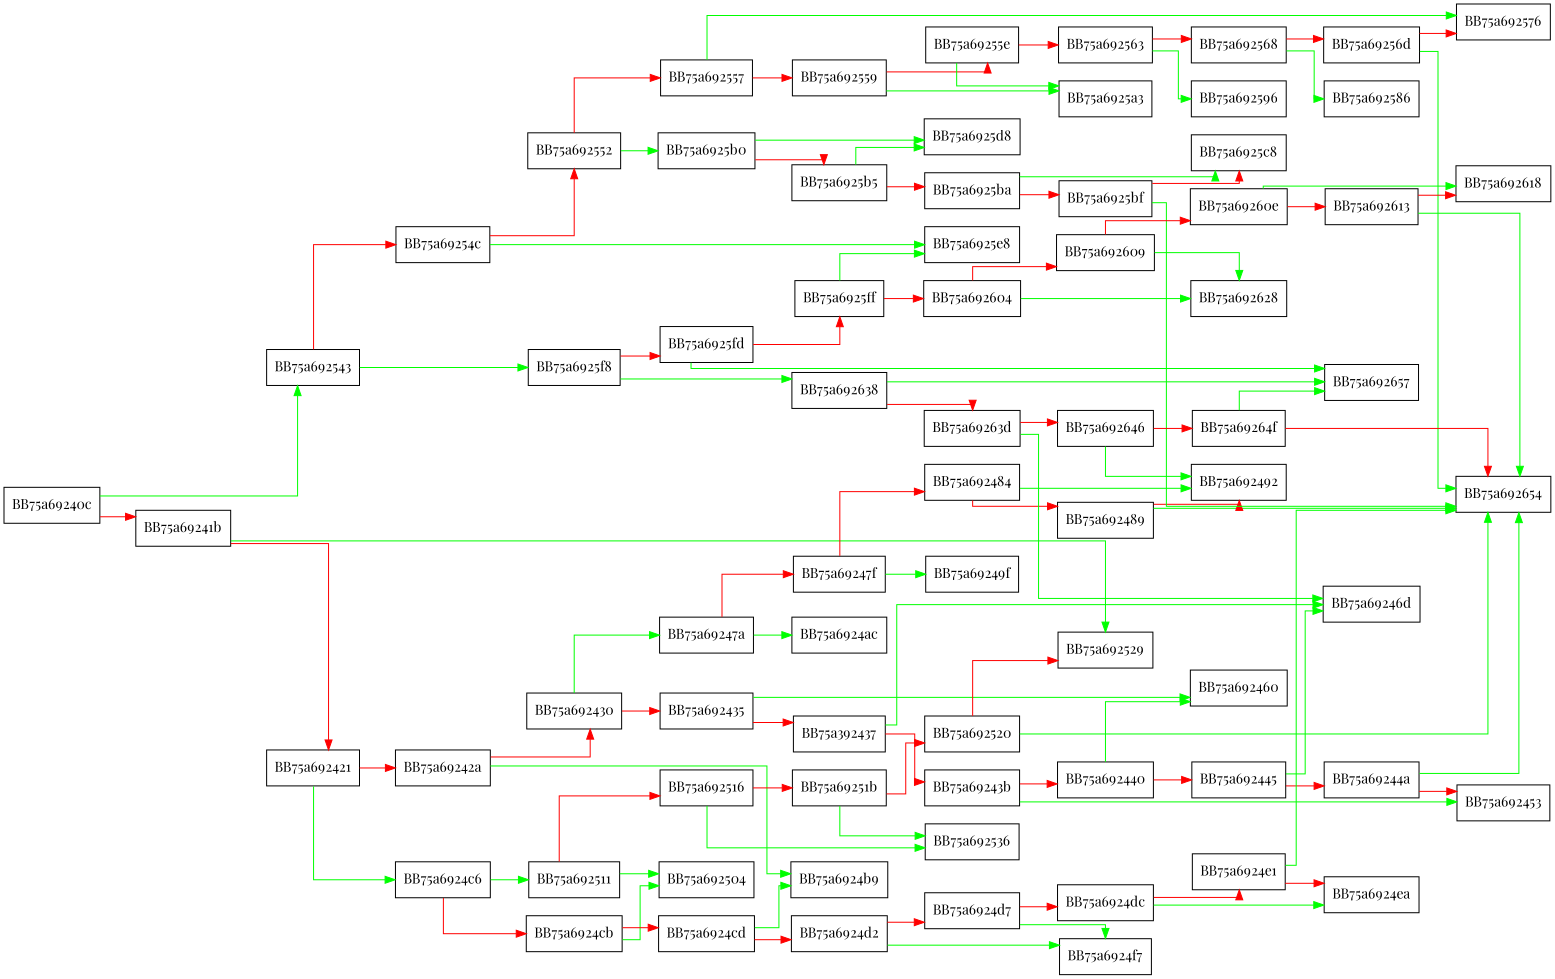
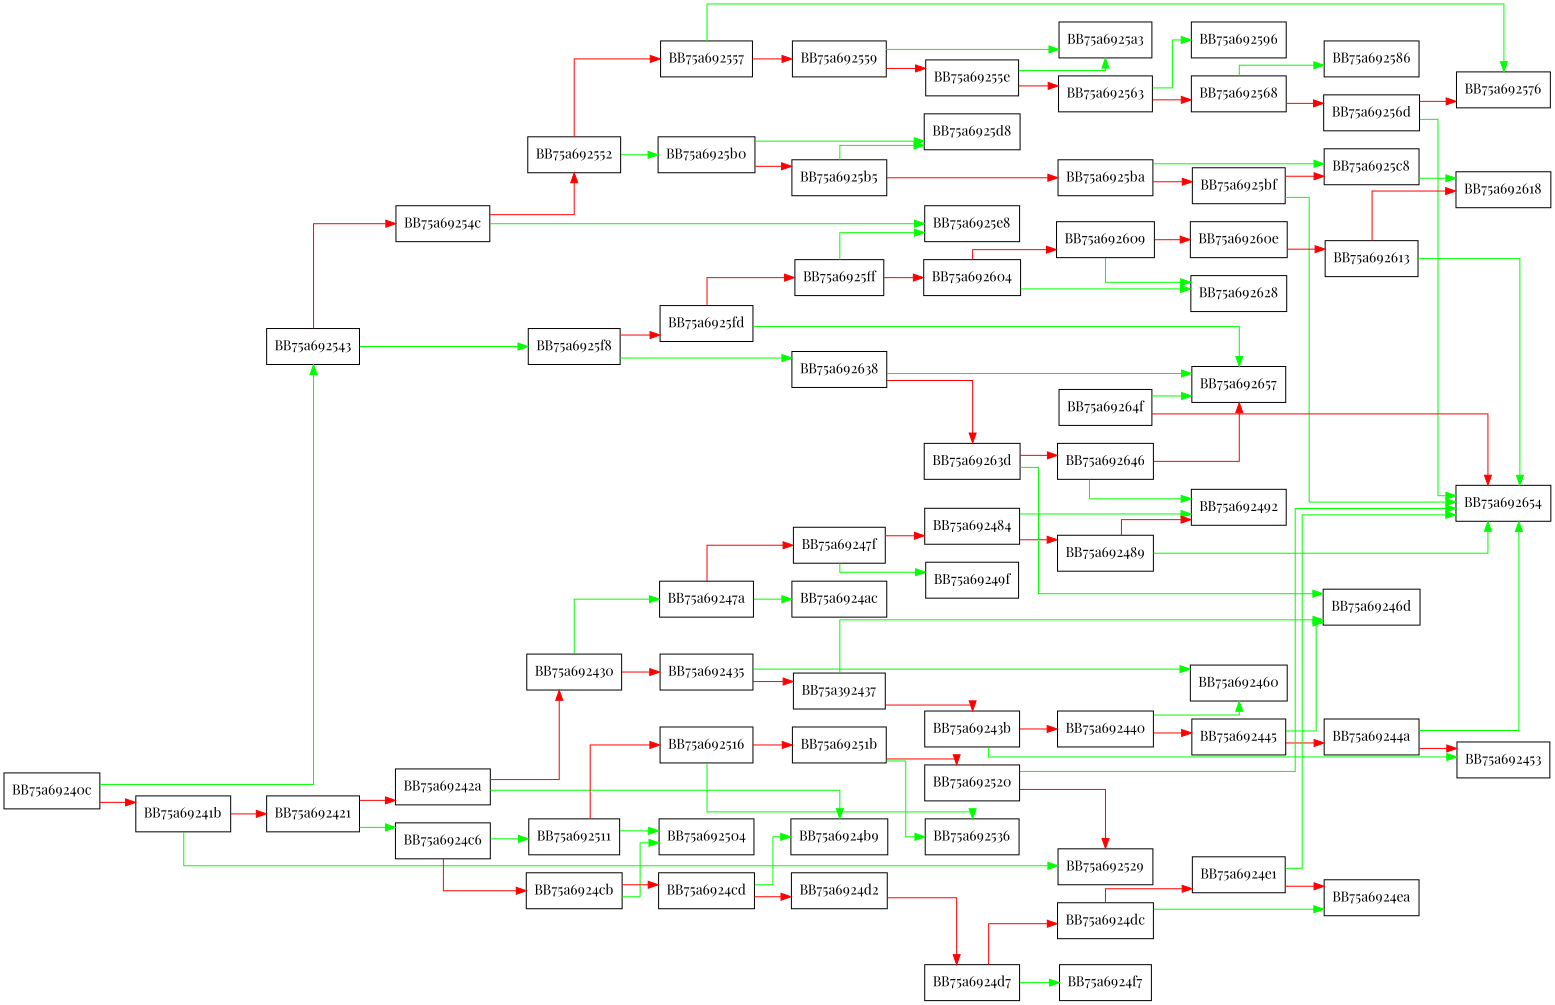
(1353, 186) -> (1432, 178)
(1173, 428) -> (1221, 461)
(968, 945) -> none
